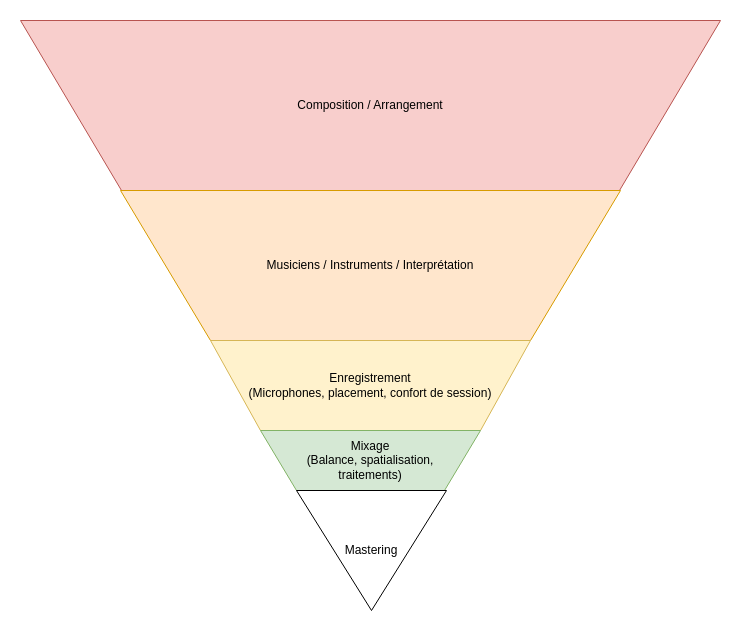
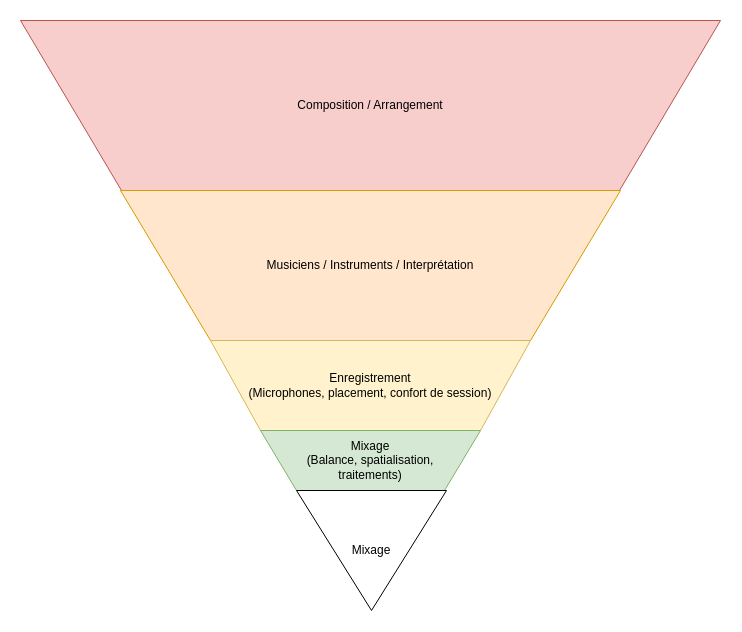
(372, 551) -> (372, 551)
